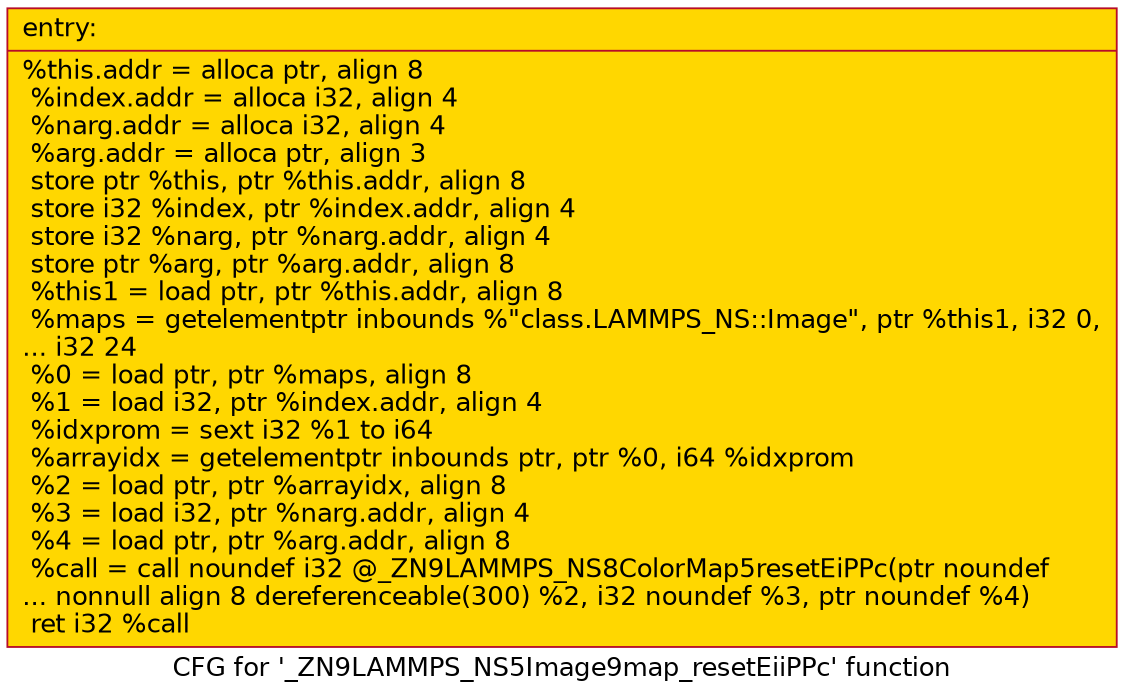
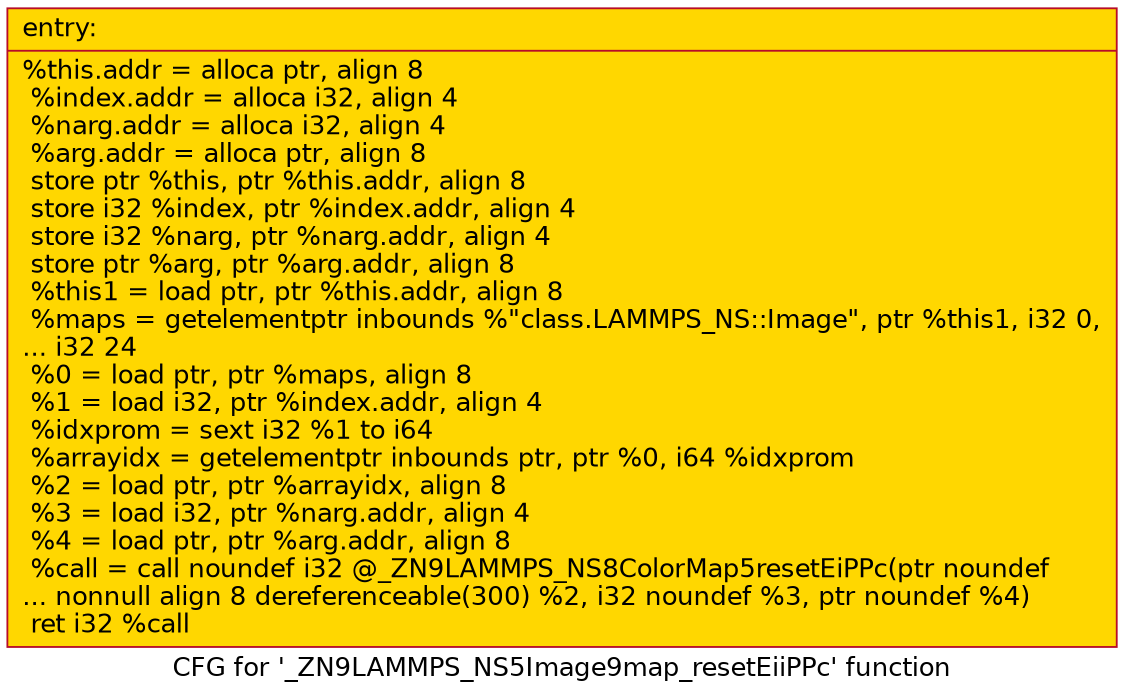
(225, 154) -> (225, 154)
